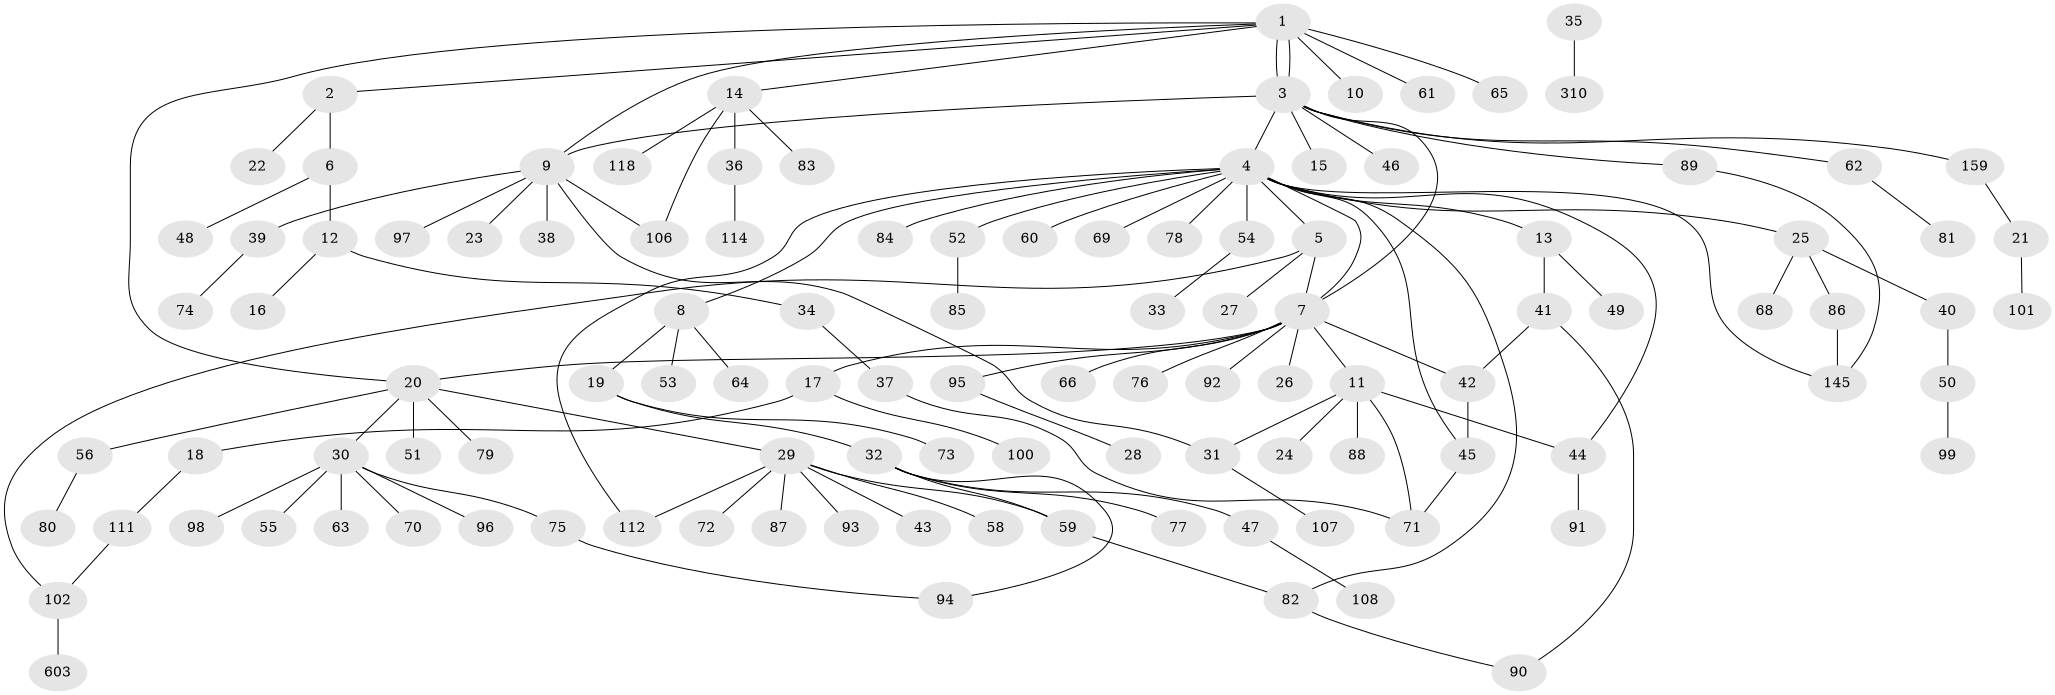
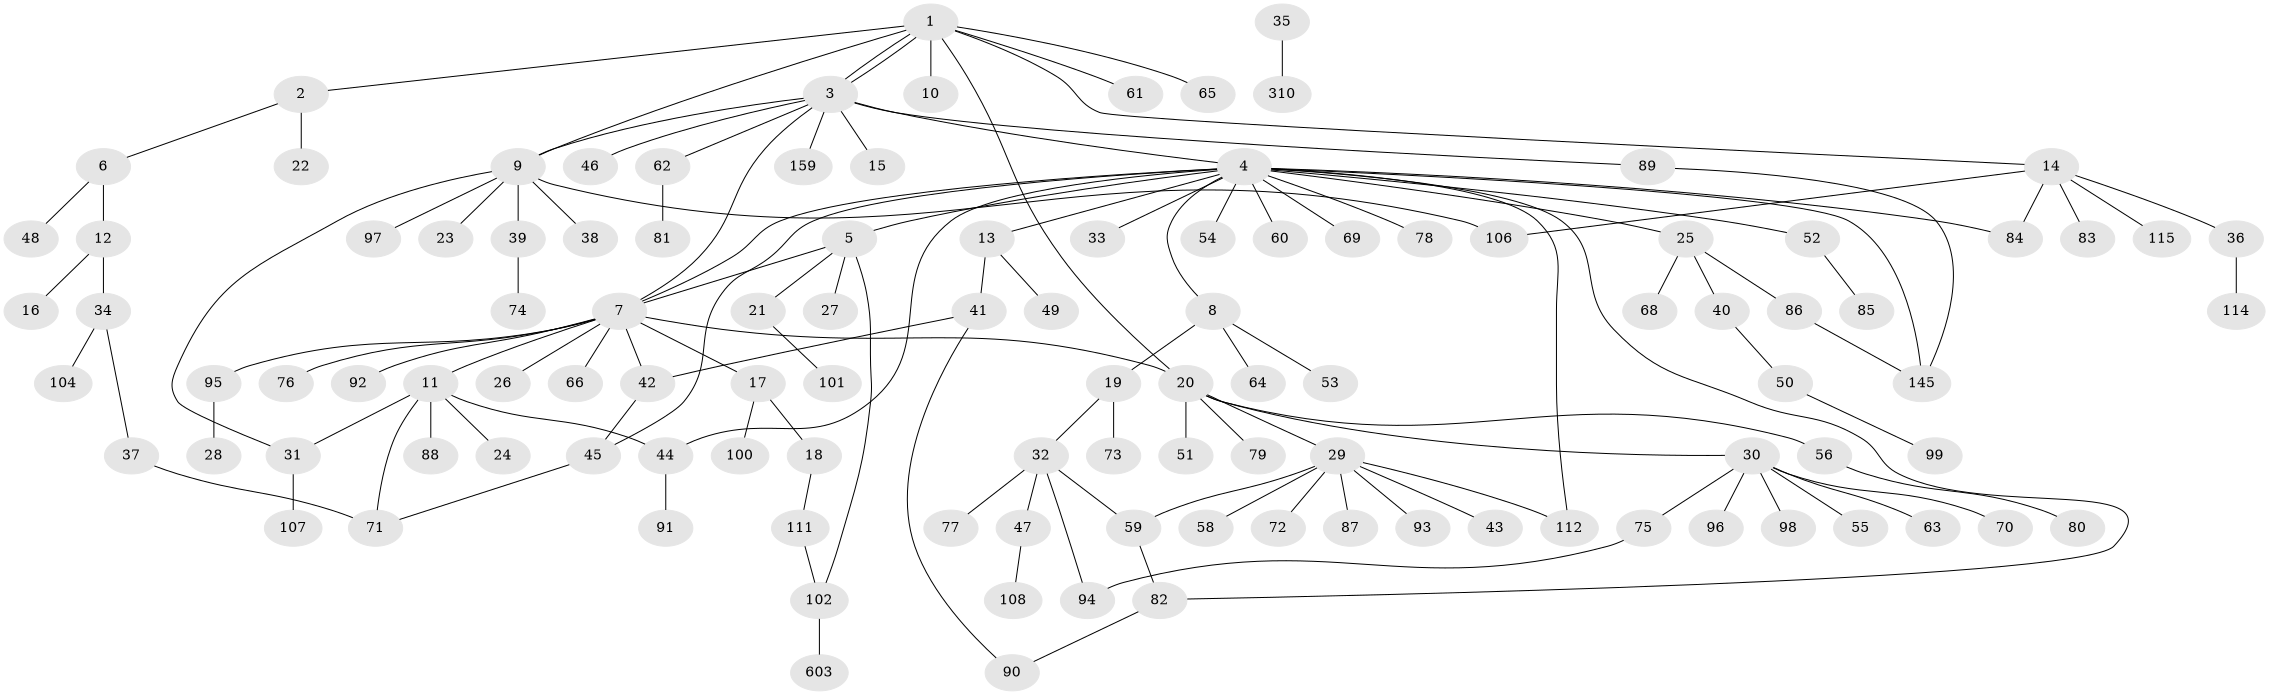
(622, 167) -> (2162, 239)
(1998, 203) -> (804, 275)
none -> (2033, 203)
(1193, 283) -> (1171, 203)
none -> (63, 384)
